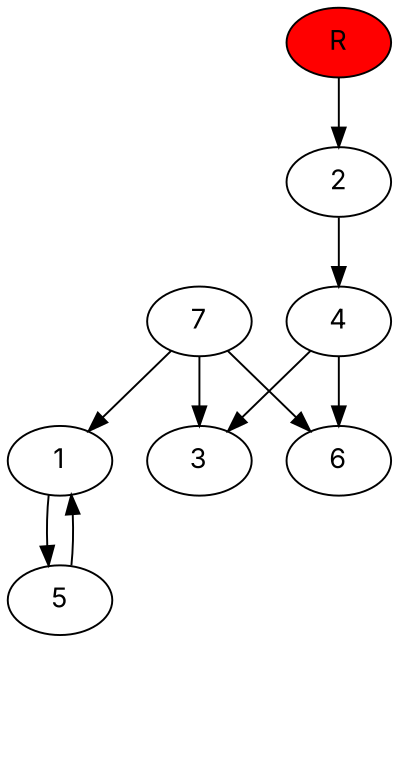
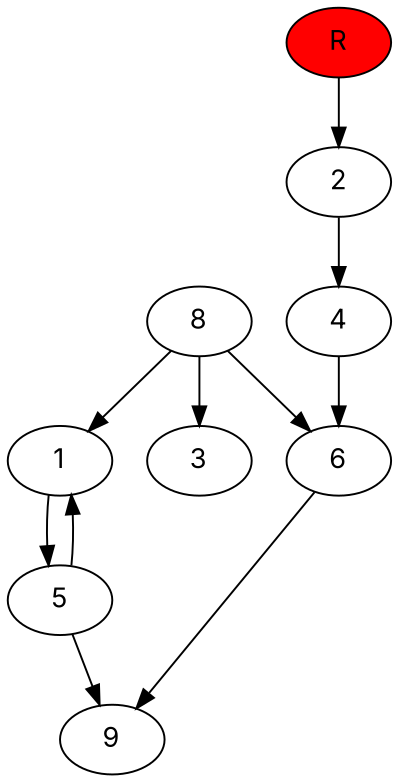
(199, 321) -> (199, 321)
(278, 382) -> none
none -> (112, 740)
